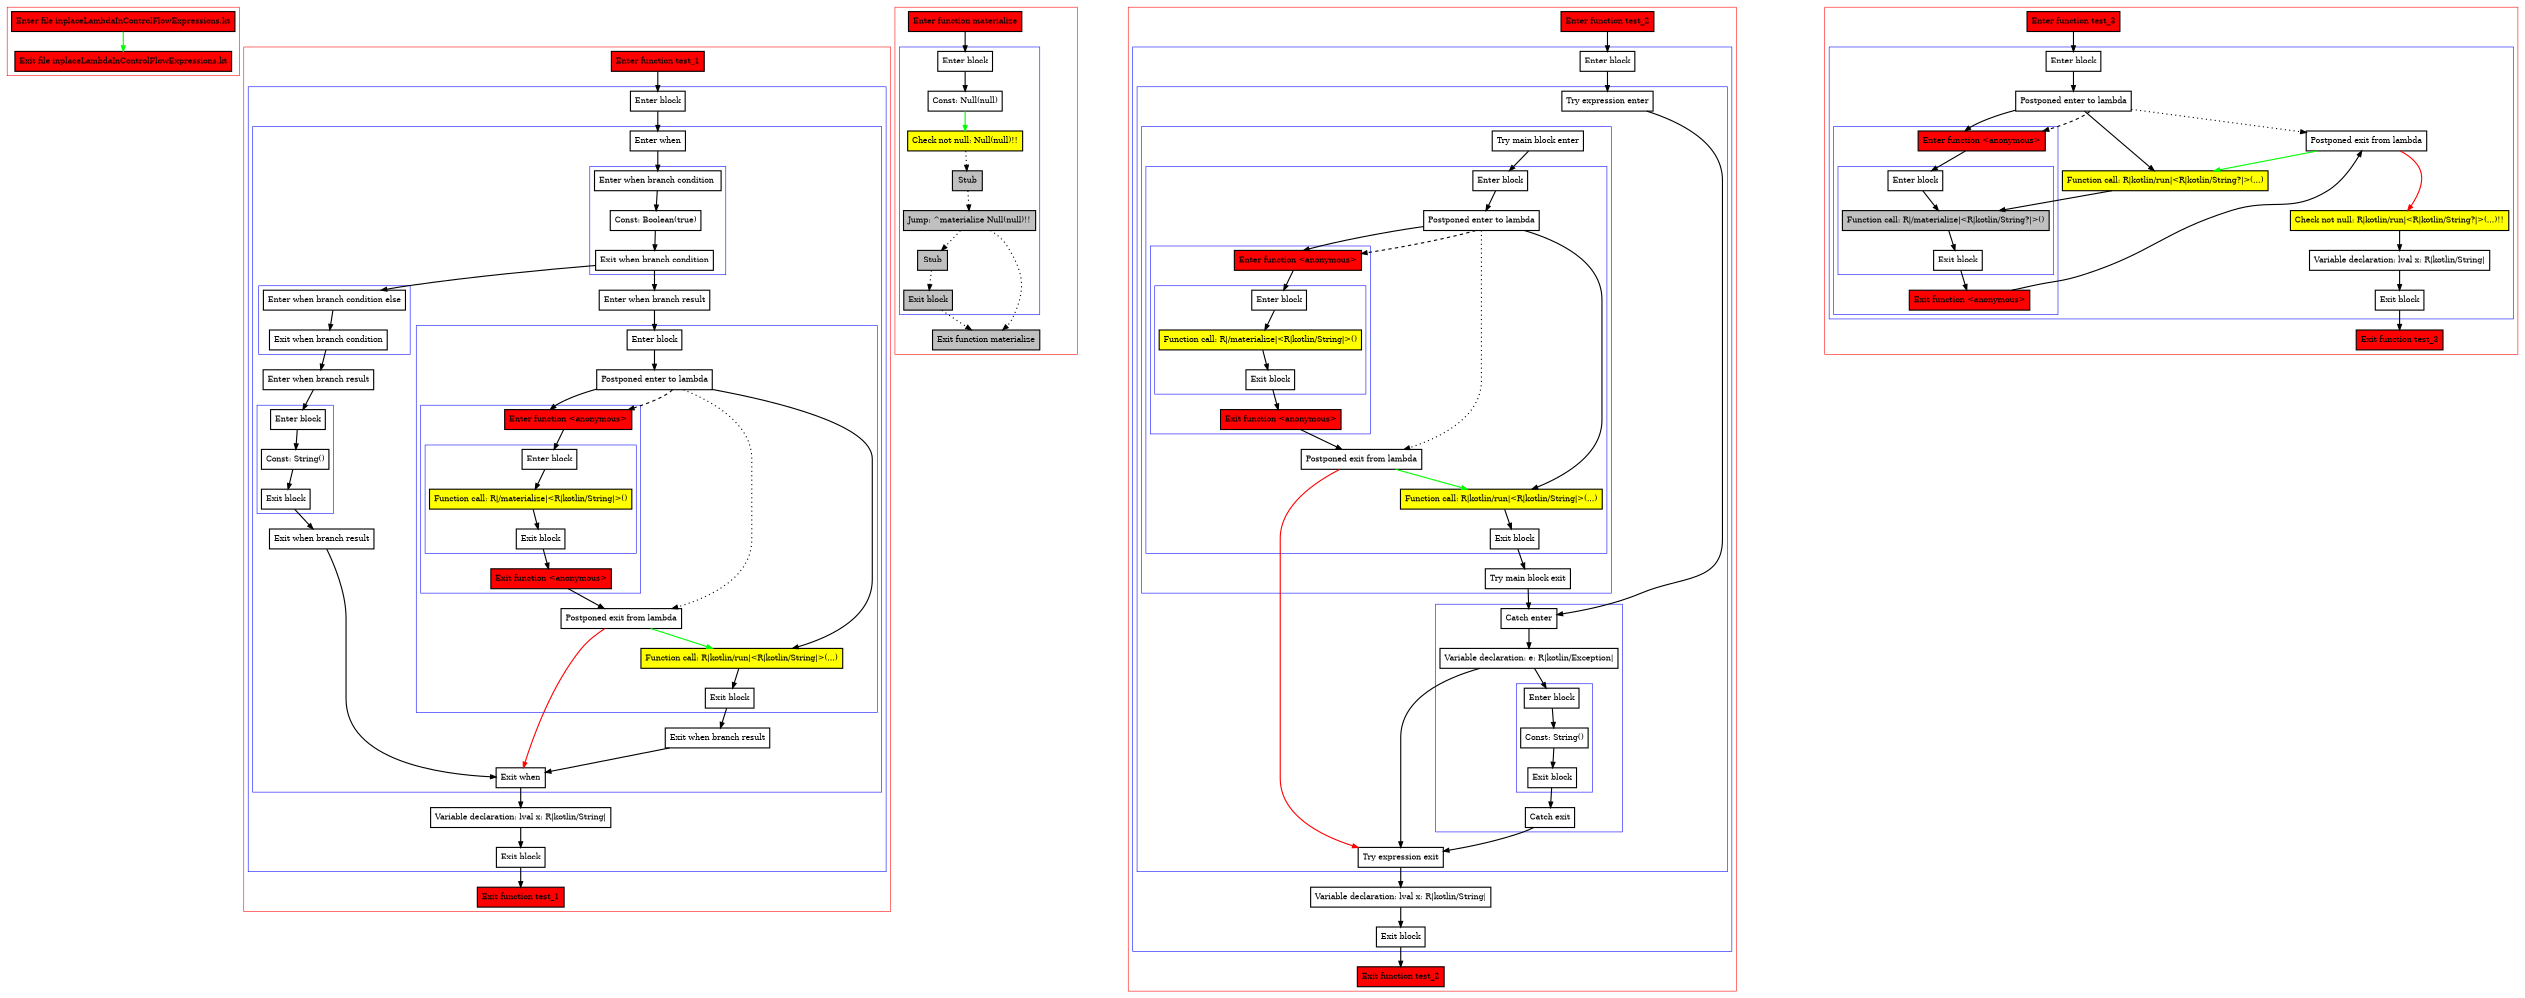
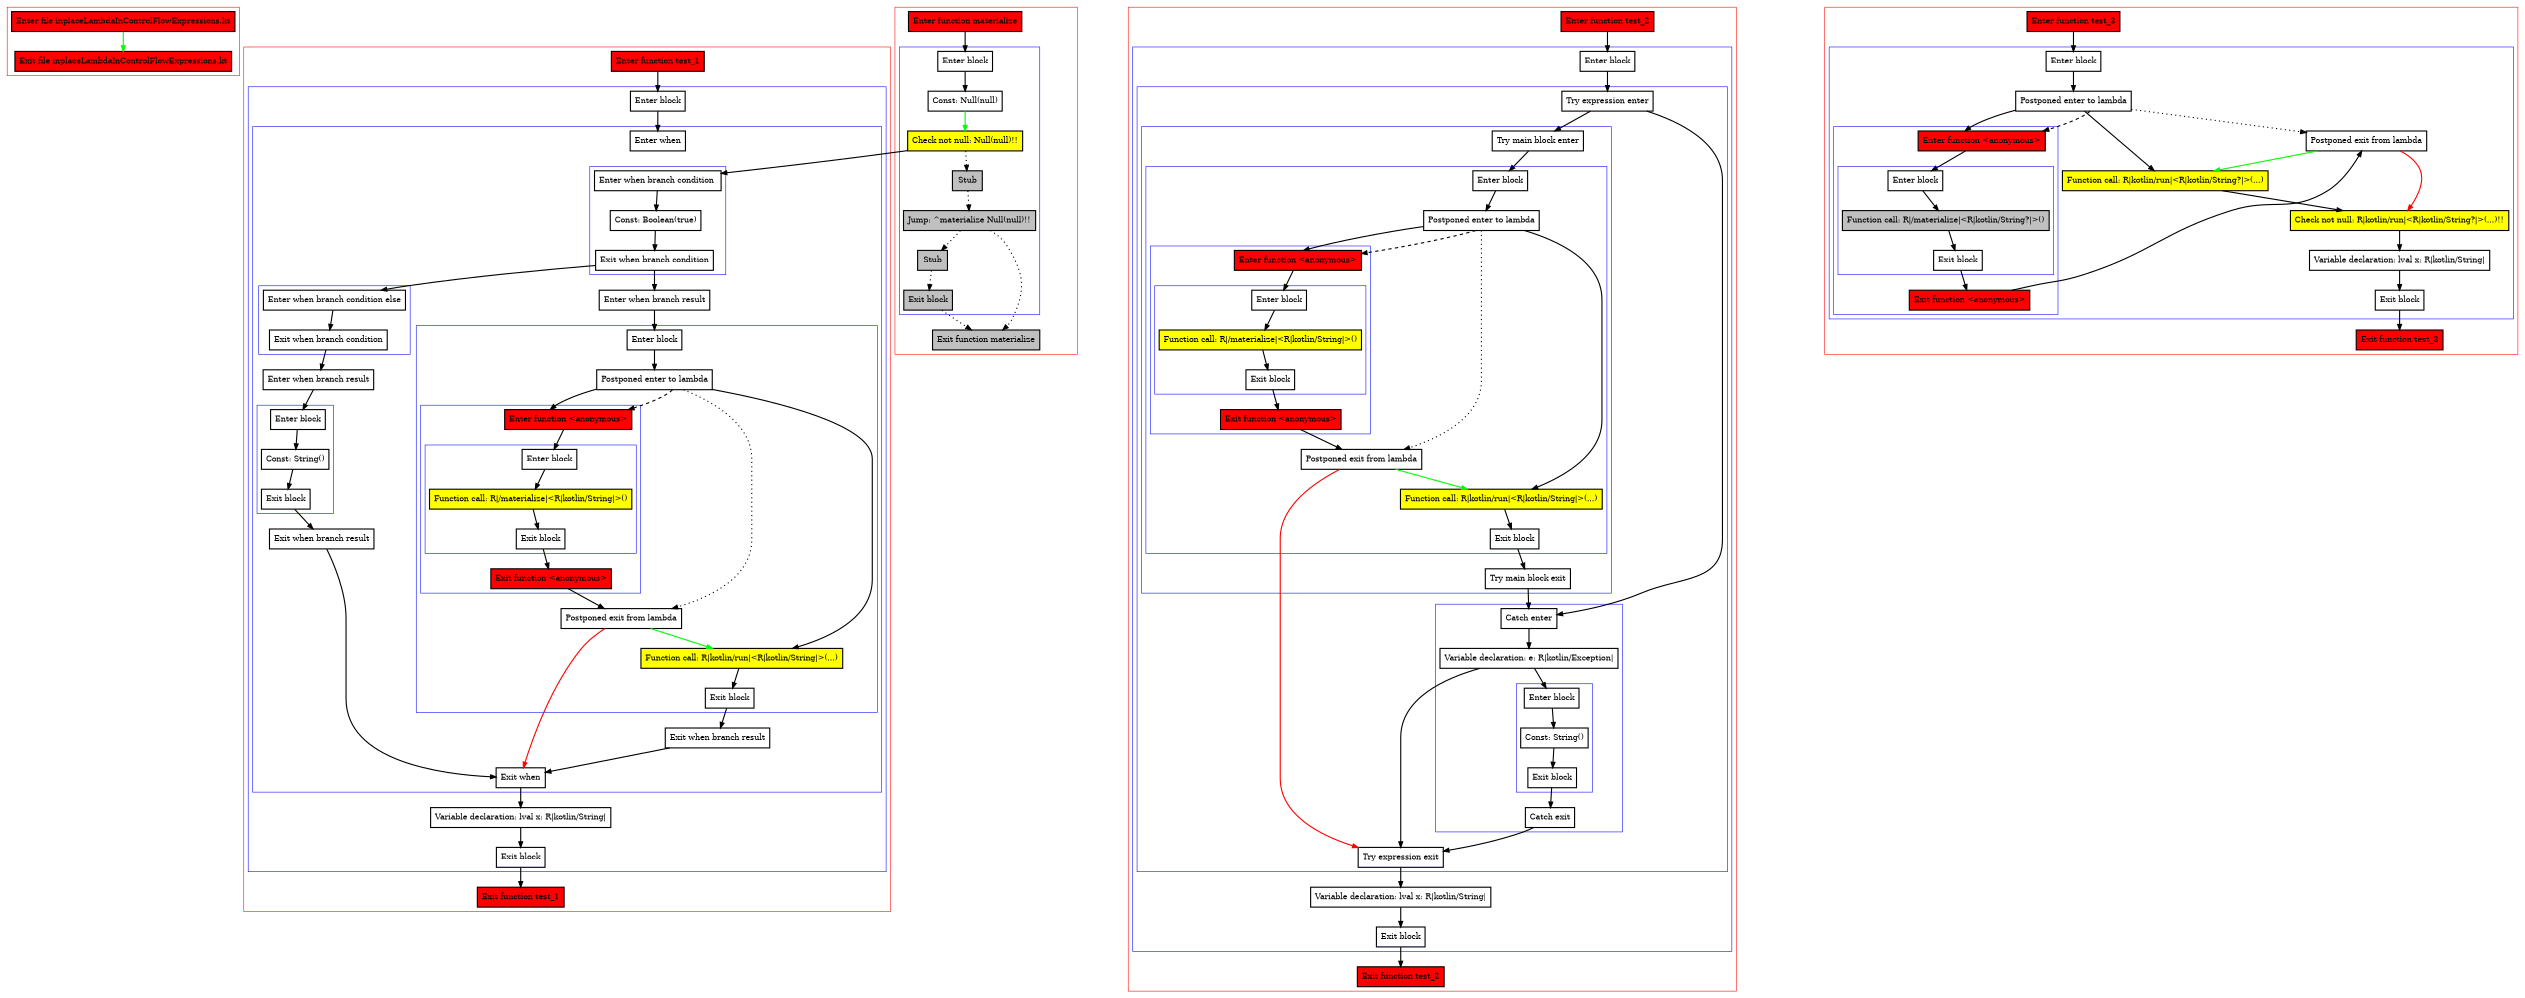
none -> (1575, 120)
(658, 158) -> (817, 162)
(2064, 199) -> (2280, 200)
